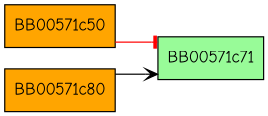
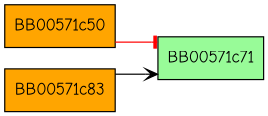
(60, 90) -> (60, 90)
